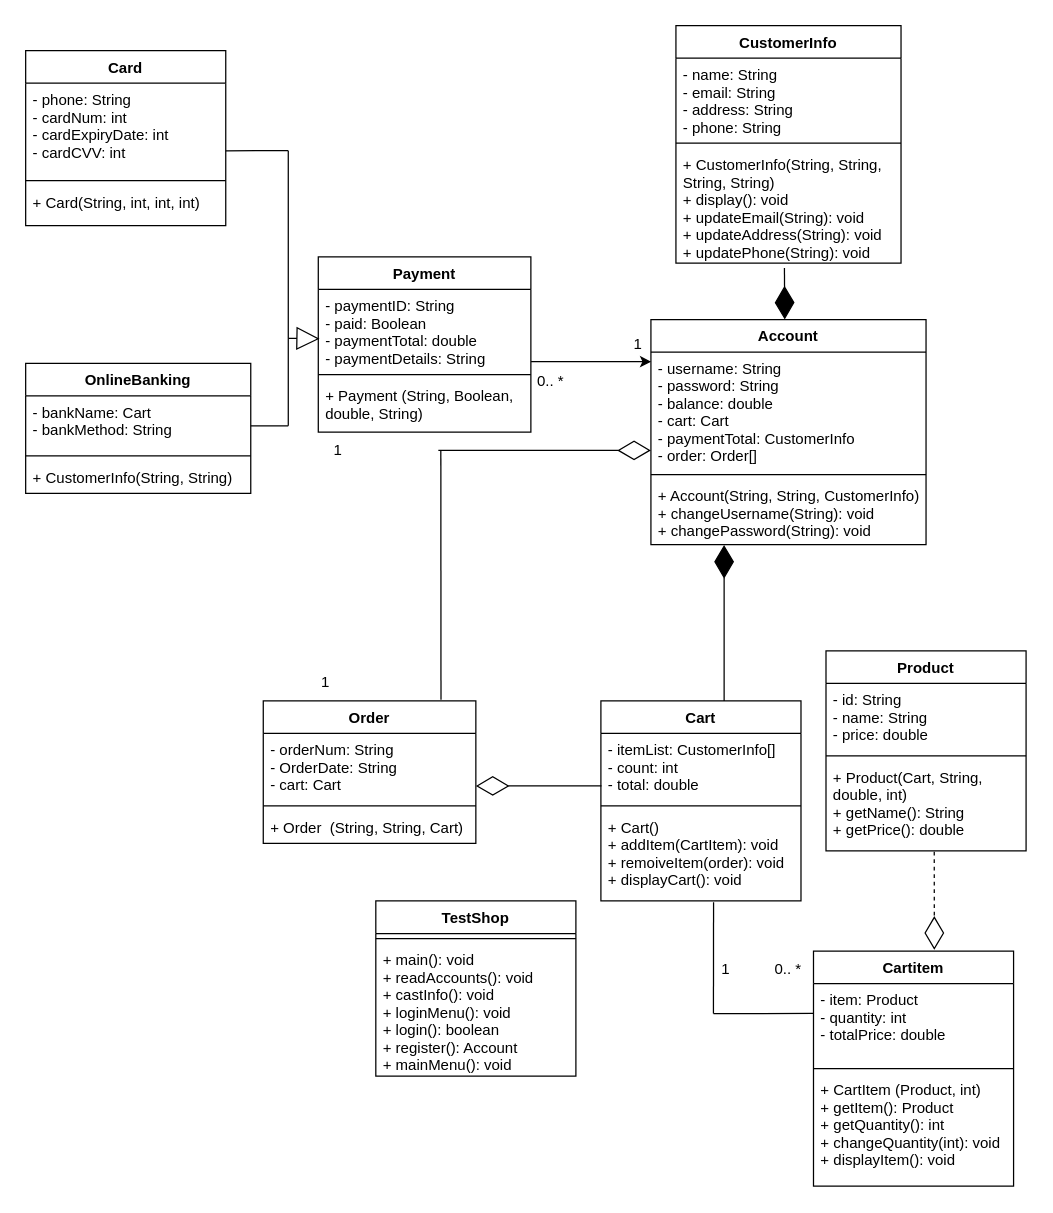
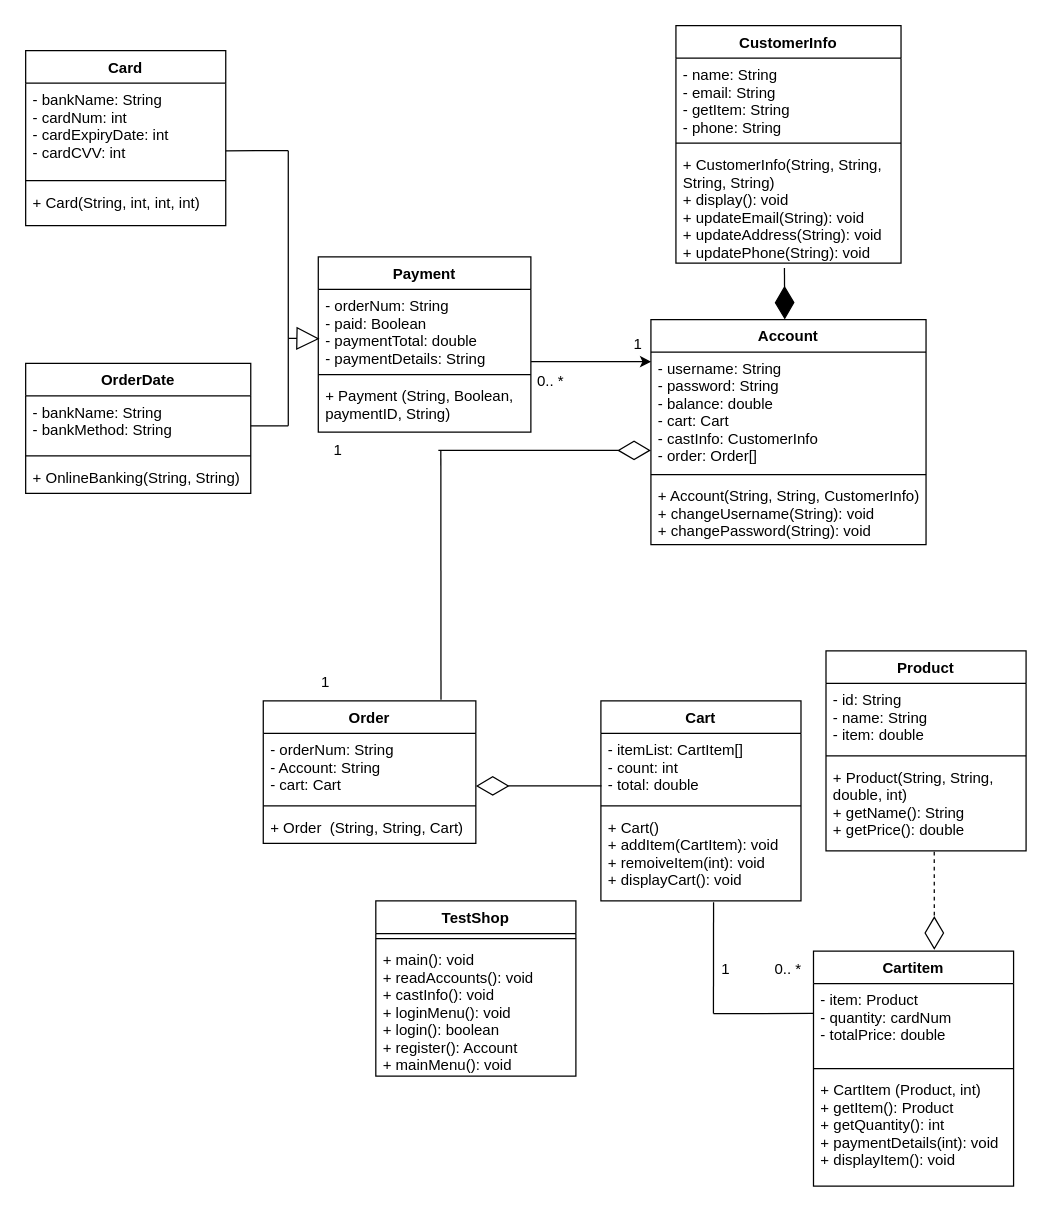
(734, 75) -> (734, 75)
(88, 100) -> (100, 100)
(397, 306) -> (393, 306)
(725, 369) -> (725, 369)
(138, 380) -> (138, 380)
(425, 396) -> (425, 396)
(94, 413) -> (100, 413)
(149, 478) -> (147, 478)
(724, 640) -> none
(873, 700) -> (873, 700)
(338, 750) -> (338, 750)
(707, 750) -> (690, 750)
(919, 778) -> (926, 778)
(639, 828) -> (639, 828)
(875, 1000) -> (875, 1000)
(915, 1090) -> (915, 1090)
